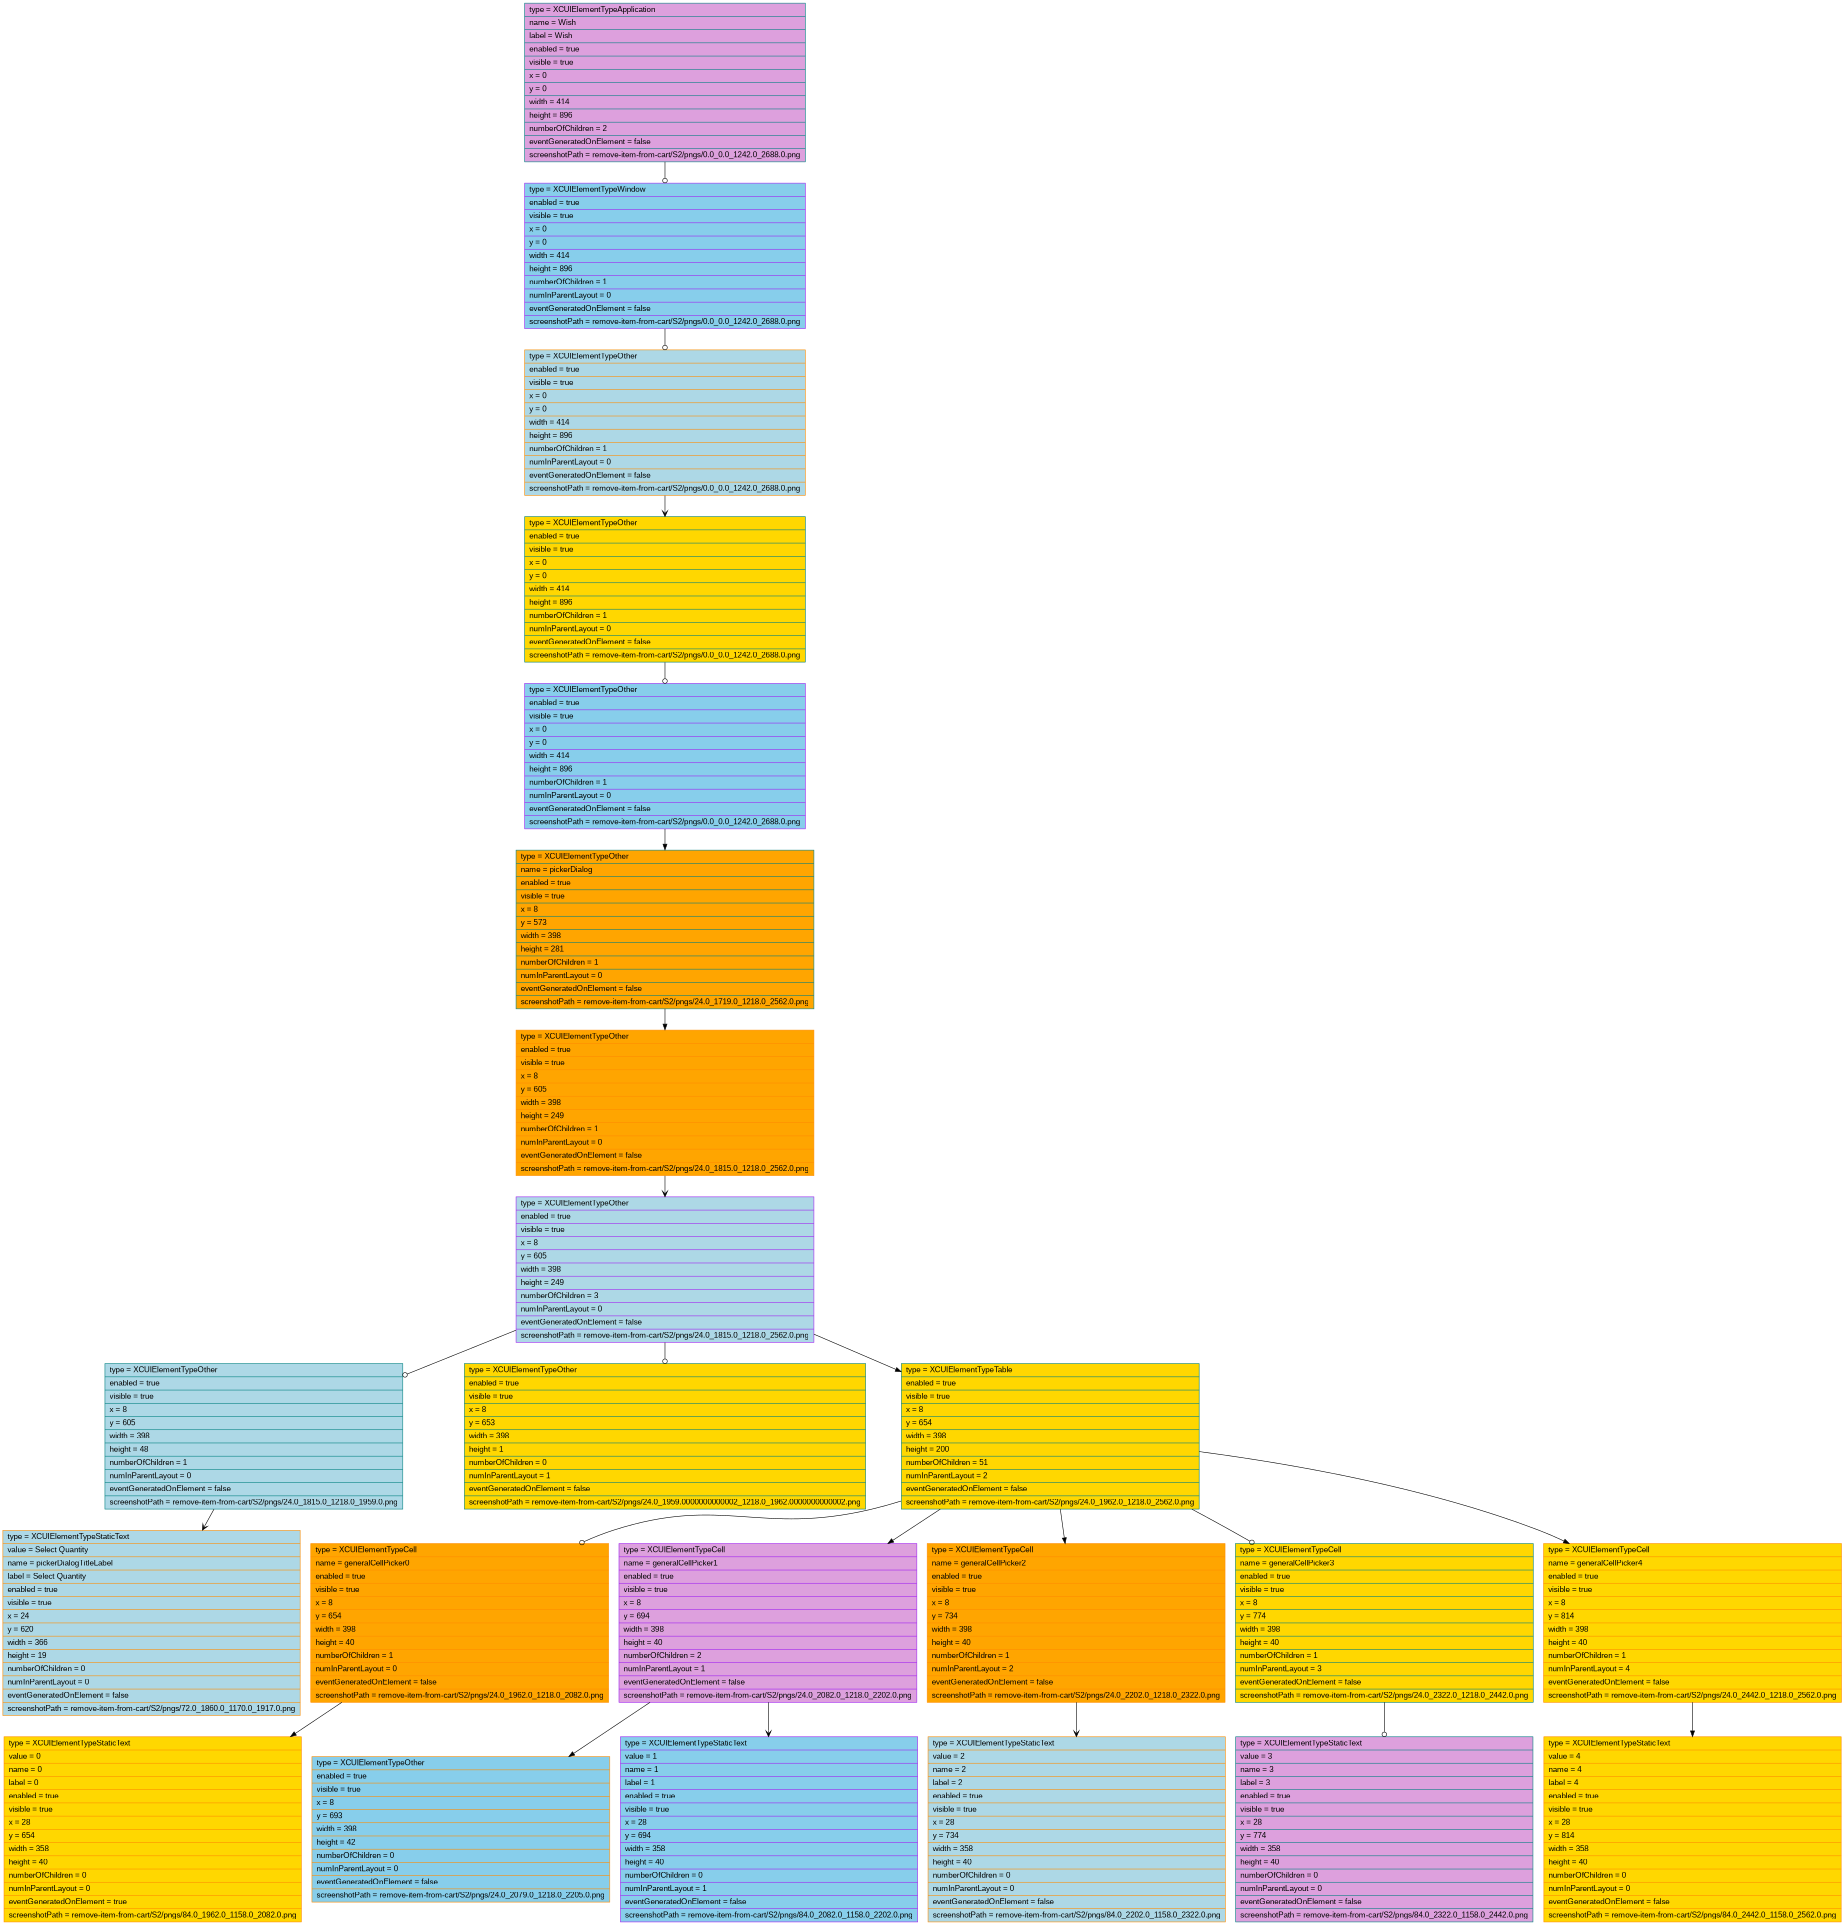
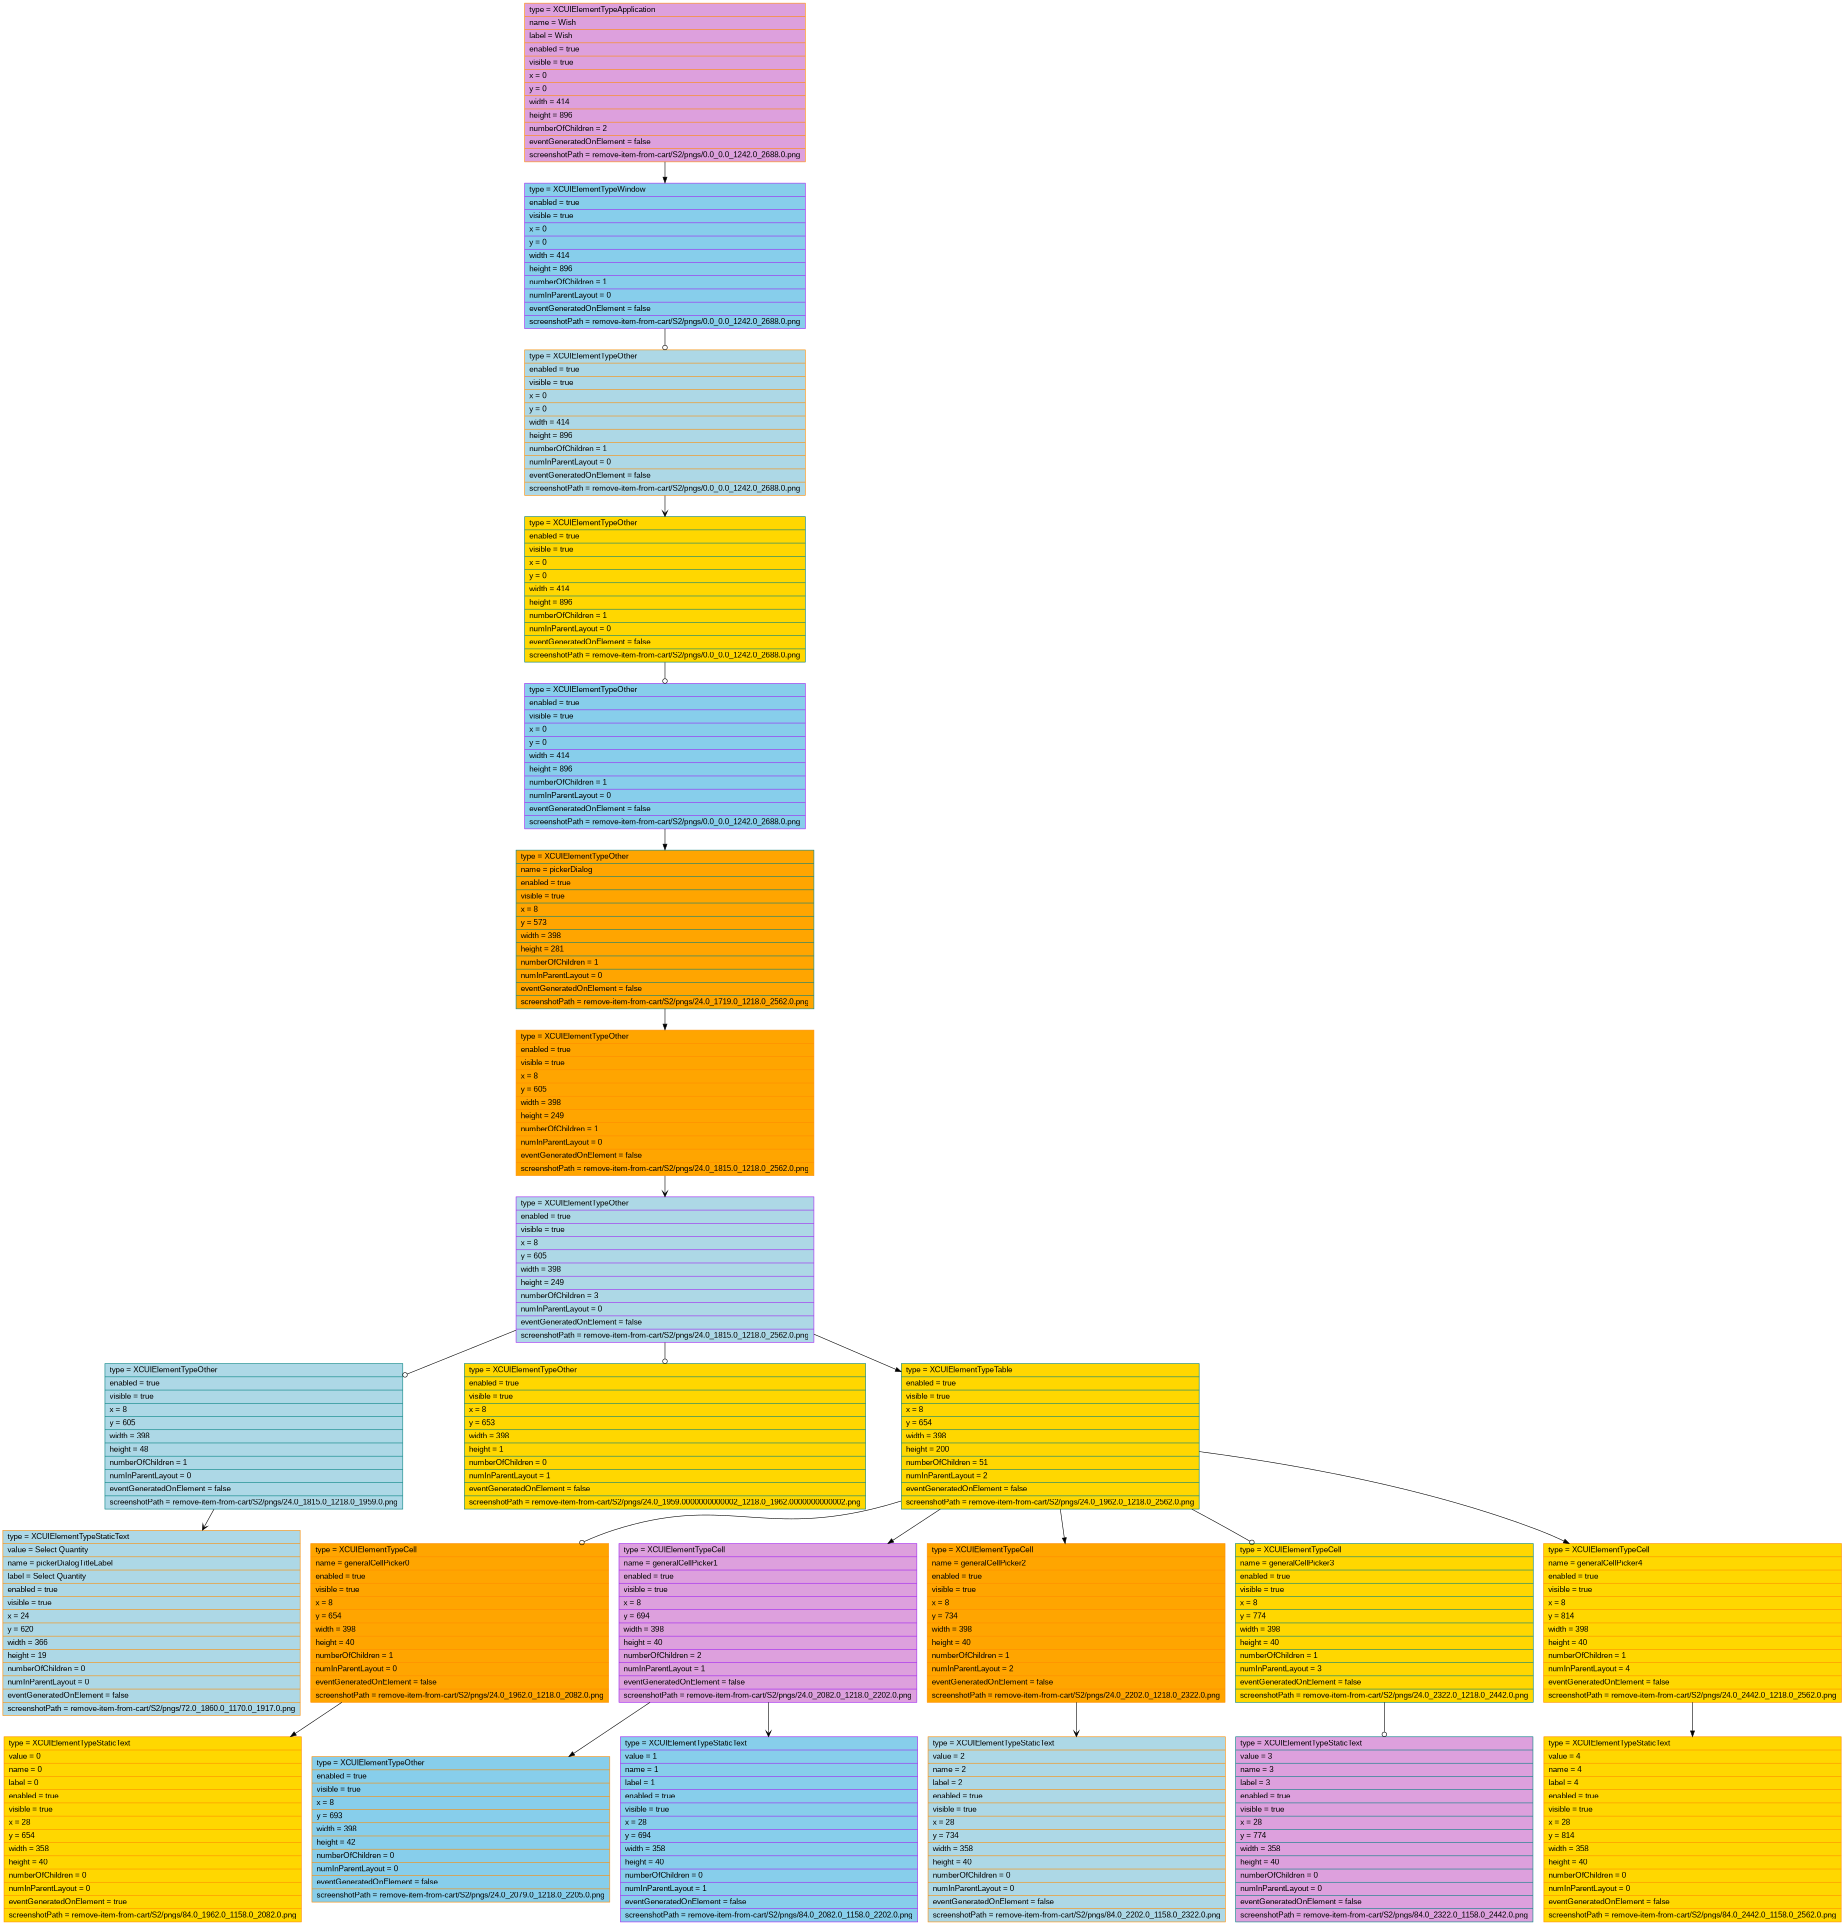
(665, 83) -> (665, 83)
(665, 170) -> (665, 169)
